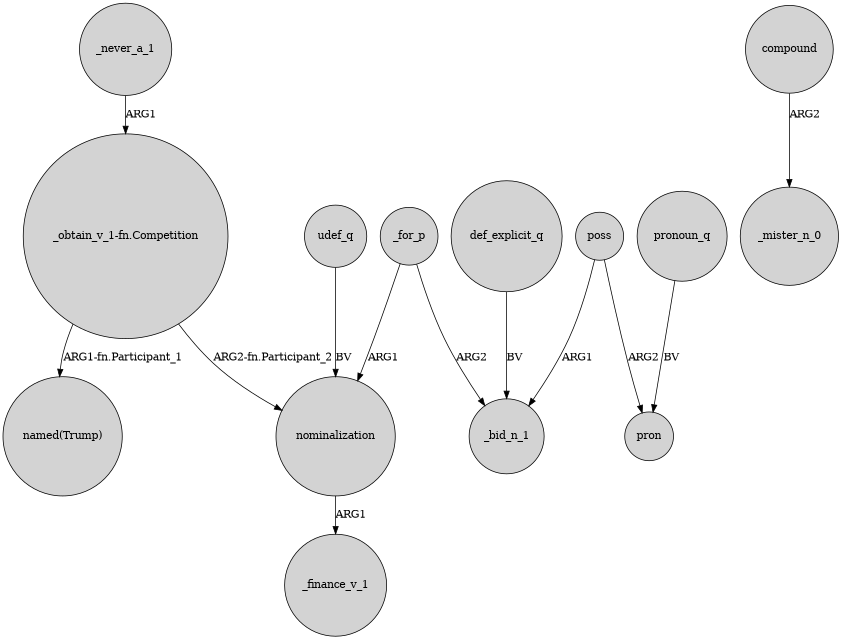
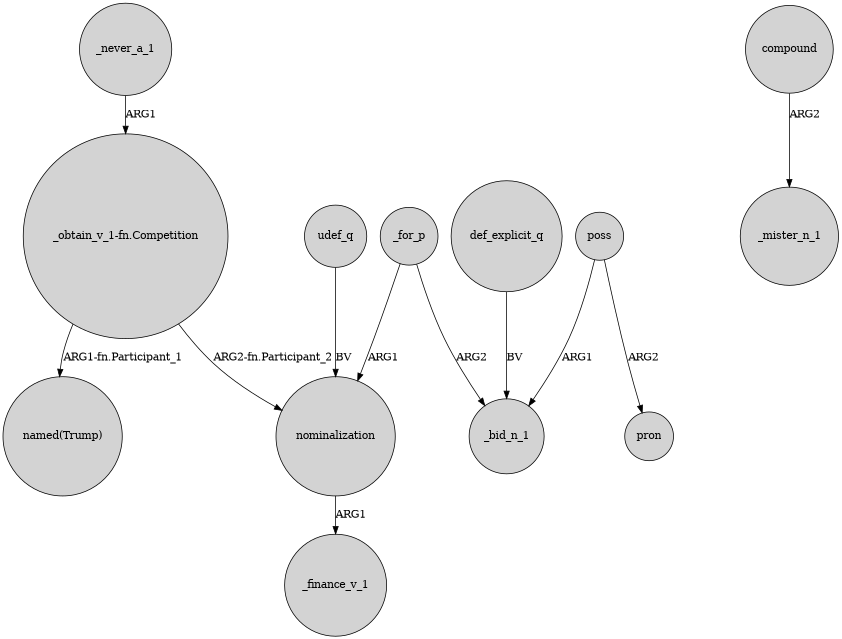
(682, 236) -> none
(789, 236) -> (789, 236)
